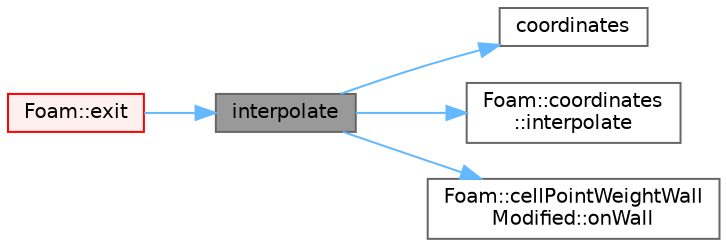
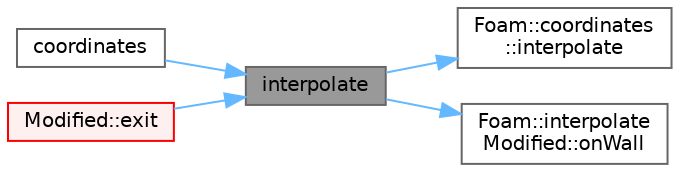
(410, 70) -> (196, 66)
(76, 113) -> (91, 122)
(574, 209) -> (565, 134)
